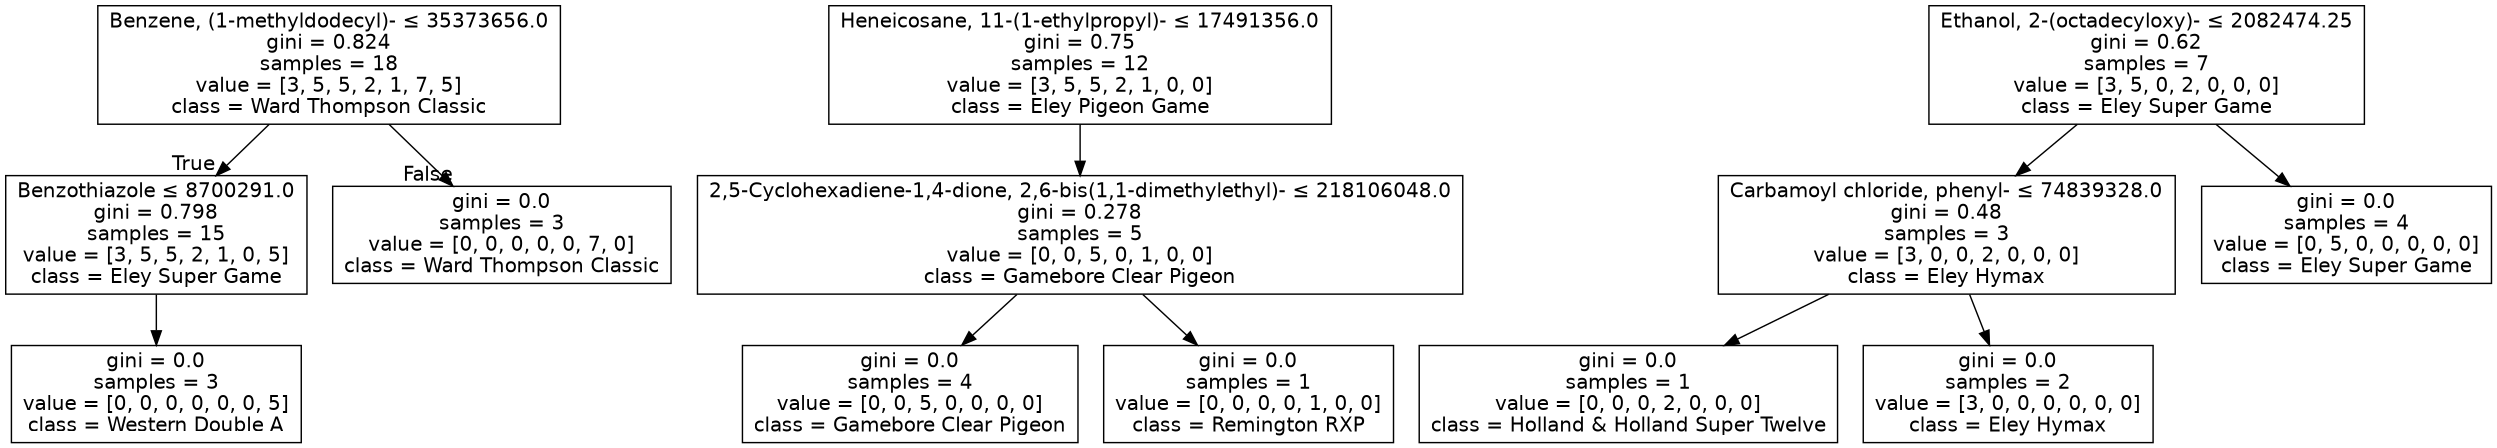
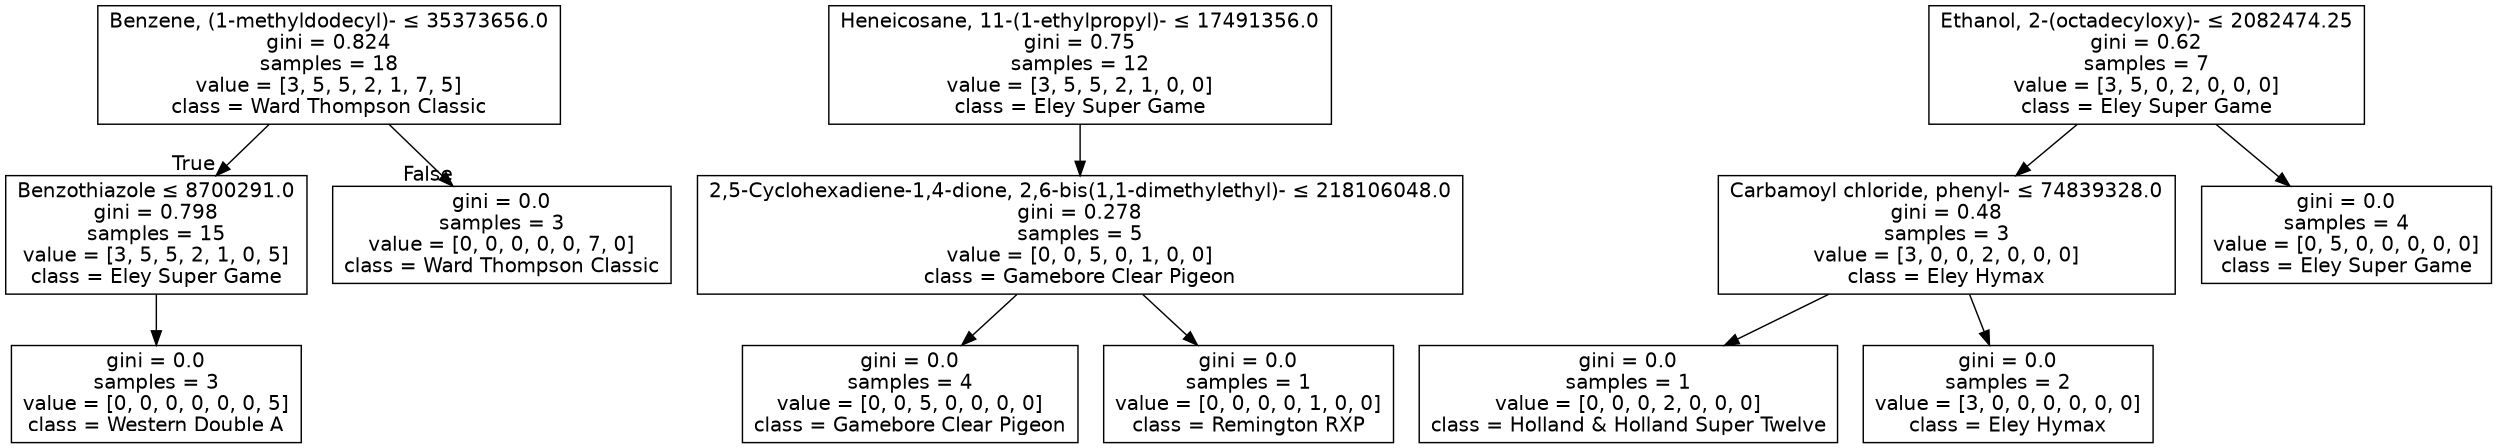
(1080, 107) -> (1080, 107)
